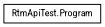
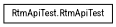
(52, 14) -> (58, 14)
